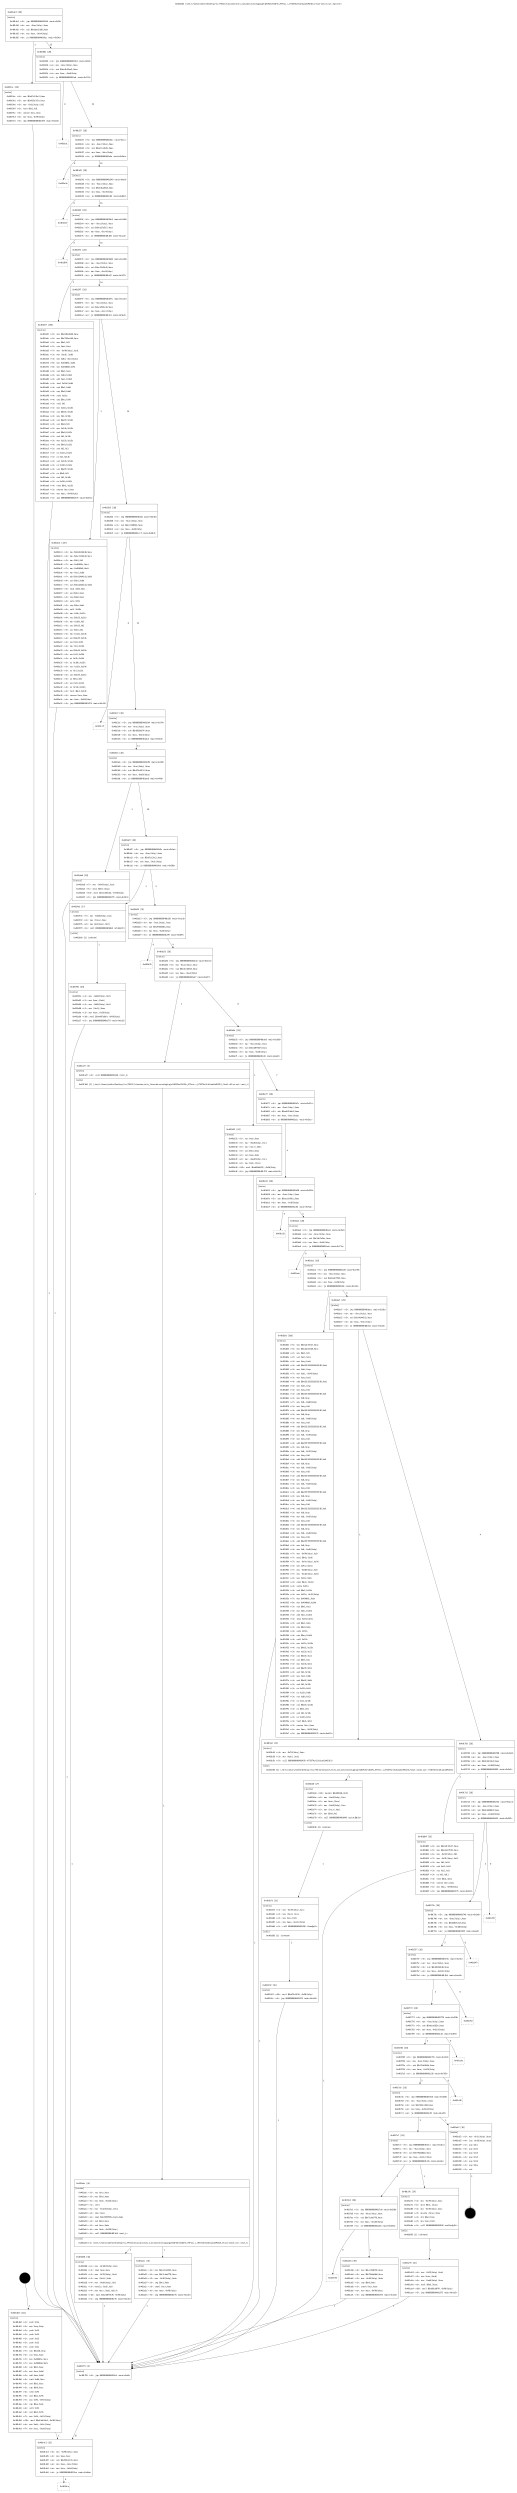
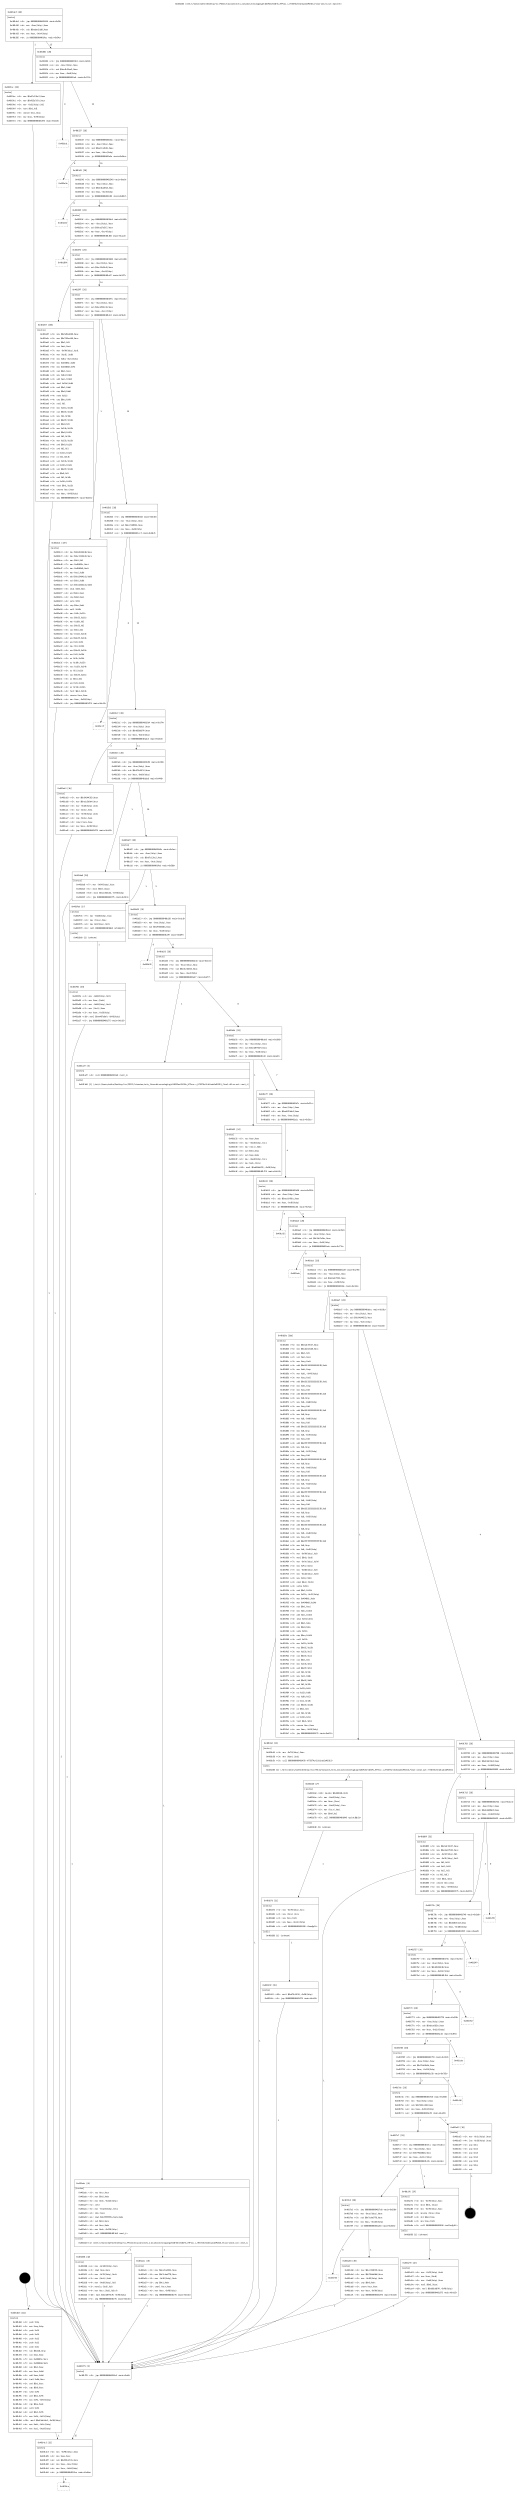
none -> (84, 809)
